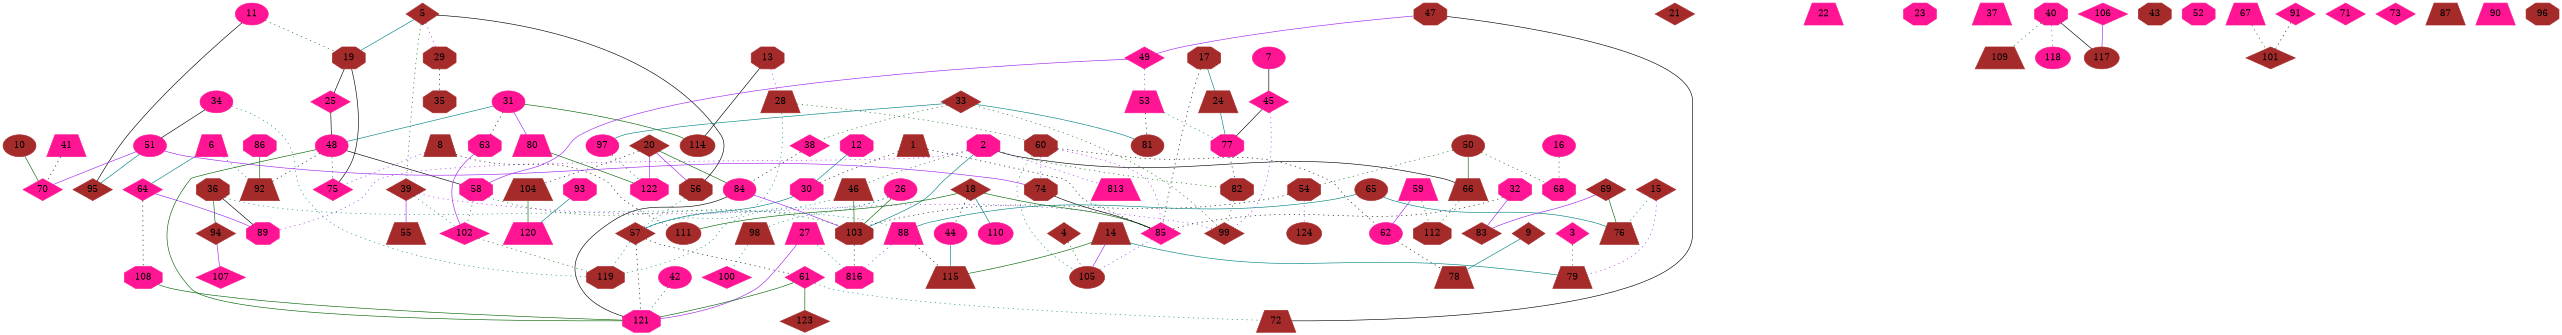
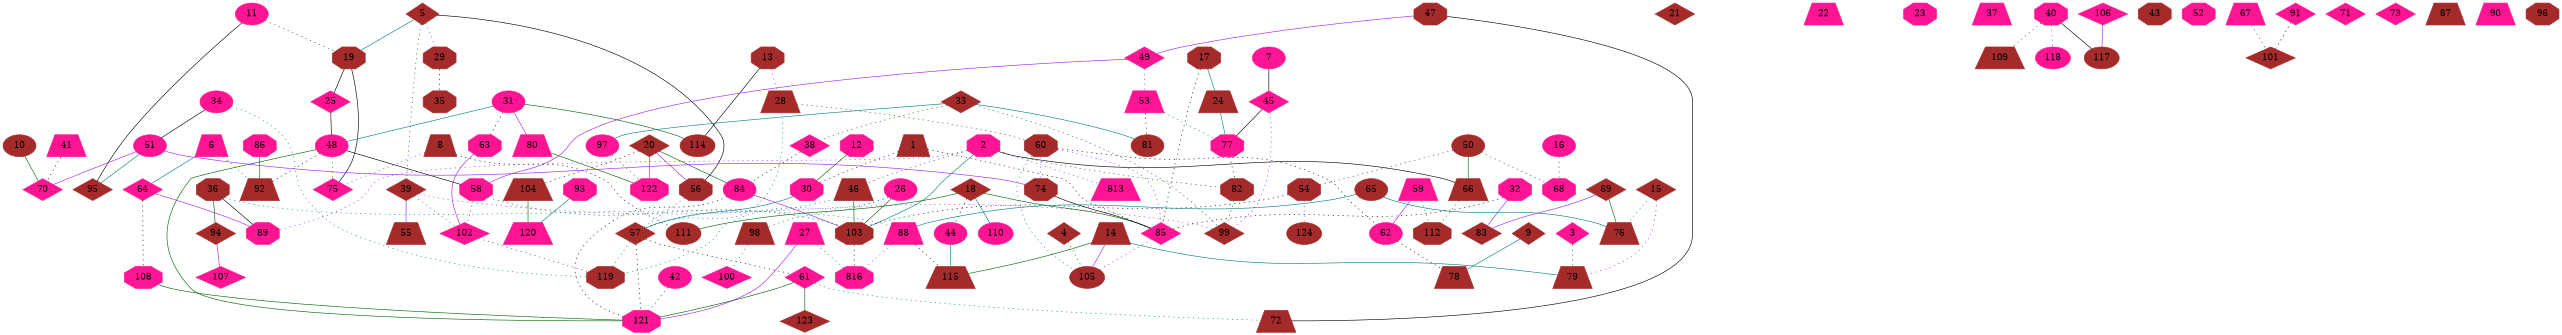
(829, 170) -> (829, 170)
(606, 226) -> (606, 226)
